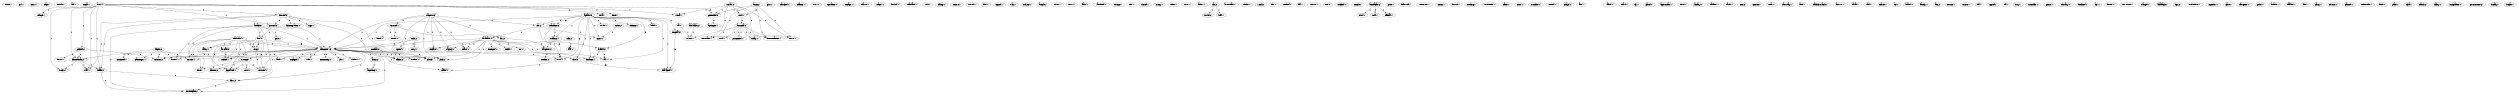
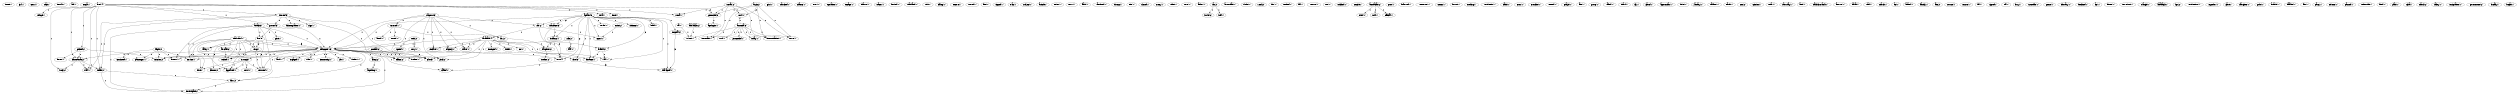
none -> (1595, 5)
(741, 20) -> (740, 21)
